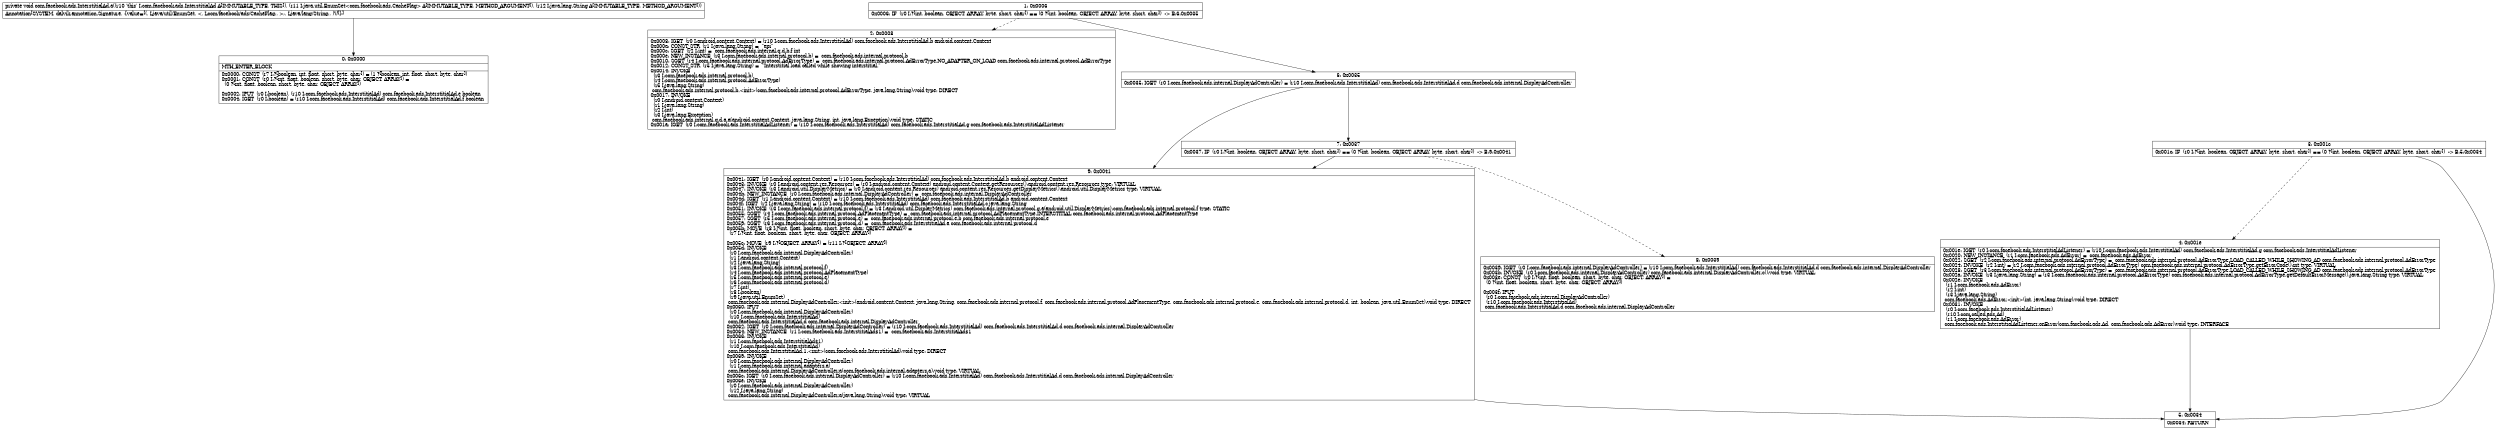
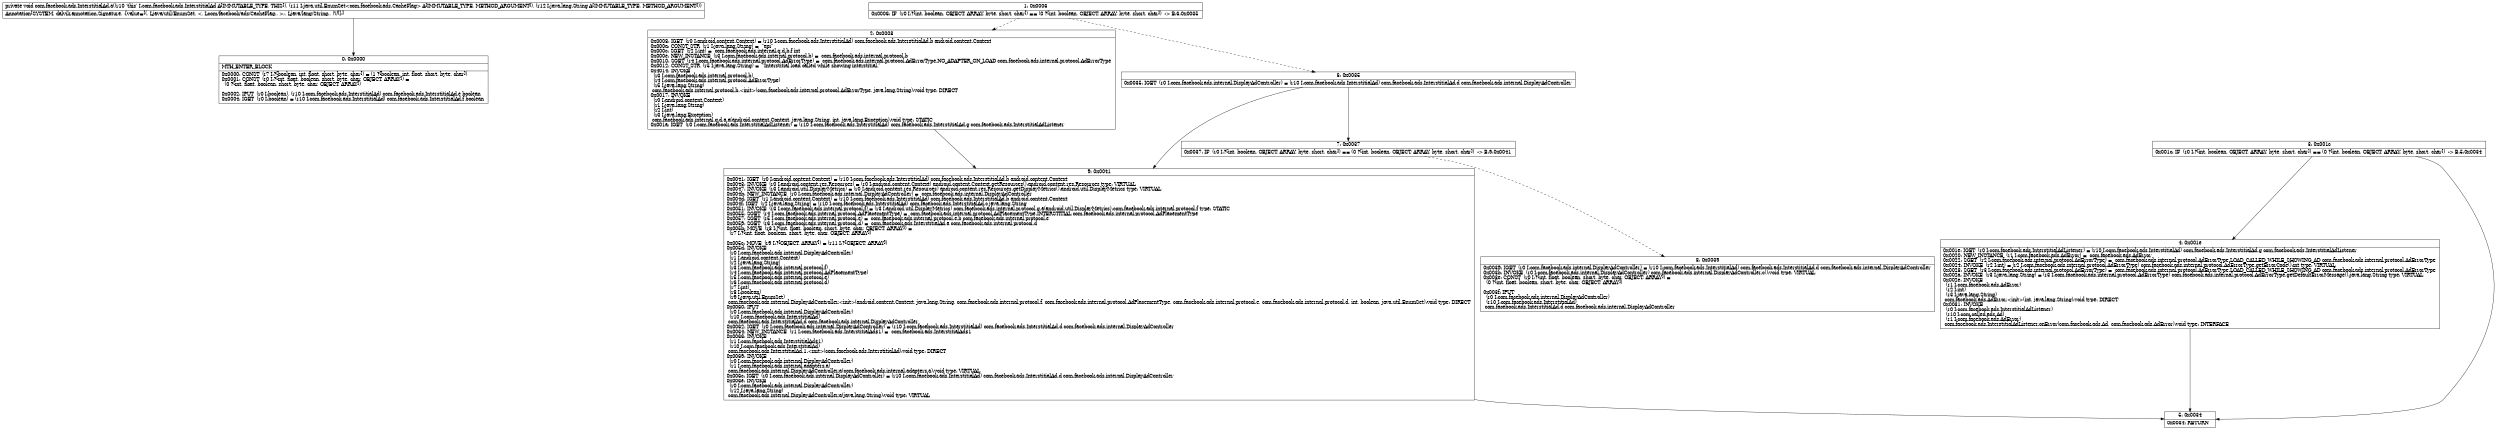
(1190, 45) -> (1190, 45)
(672, 71) -> (672, 71)
(1325, 162) -> (954, 148)
(2273, 197) -> (2273, 197)
